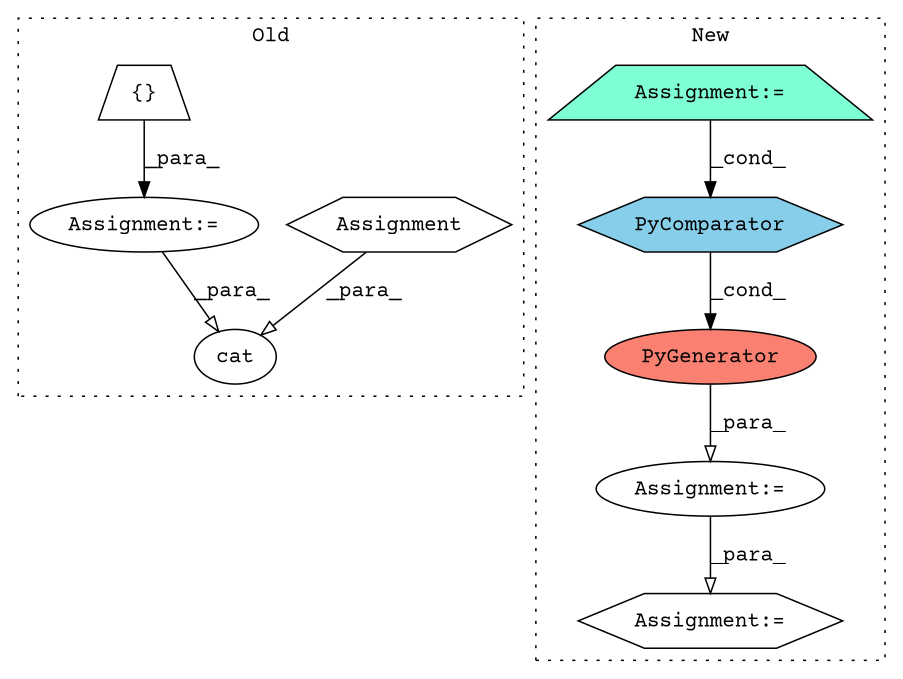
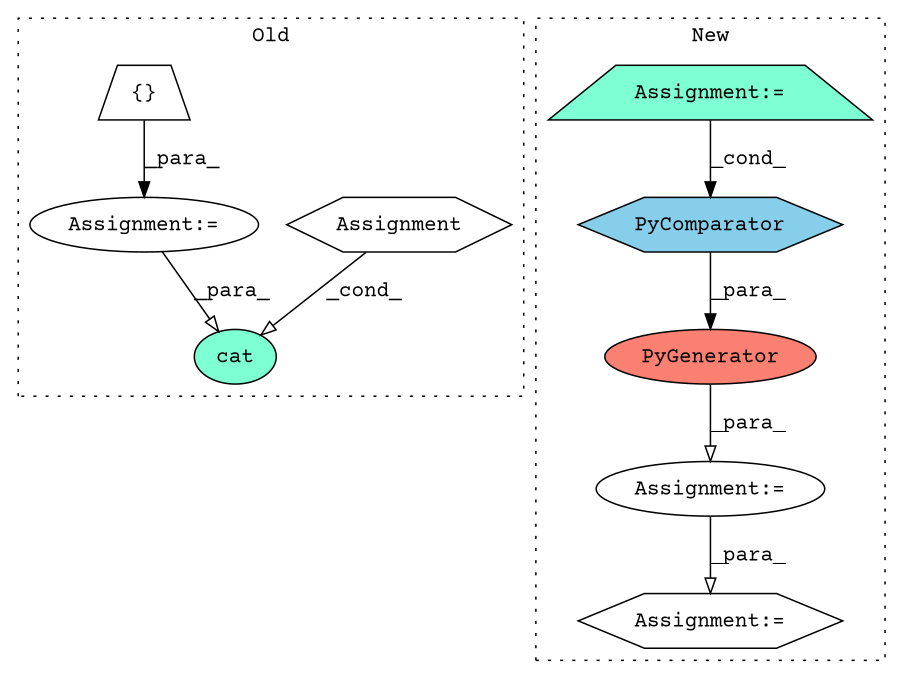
(364, 291) -> (364, 291)
(748, 291) -> (748, 291)
(235, 357) -> (235, 357)
